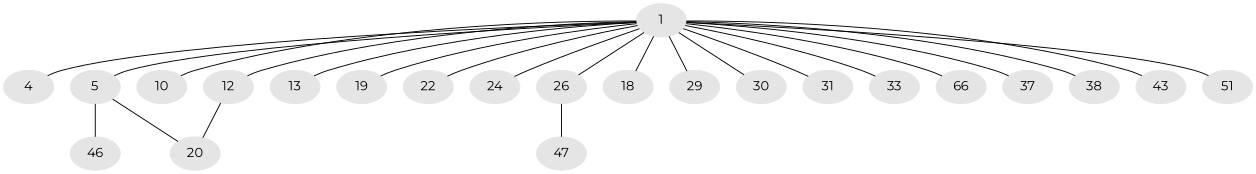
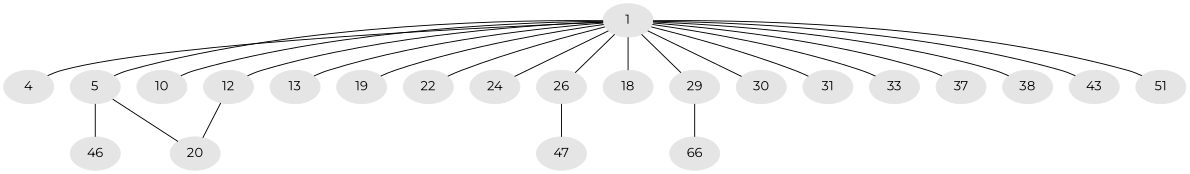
(816, 43) -> (695, 120)
